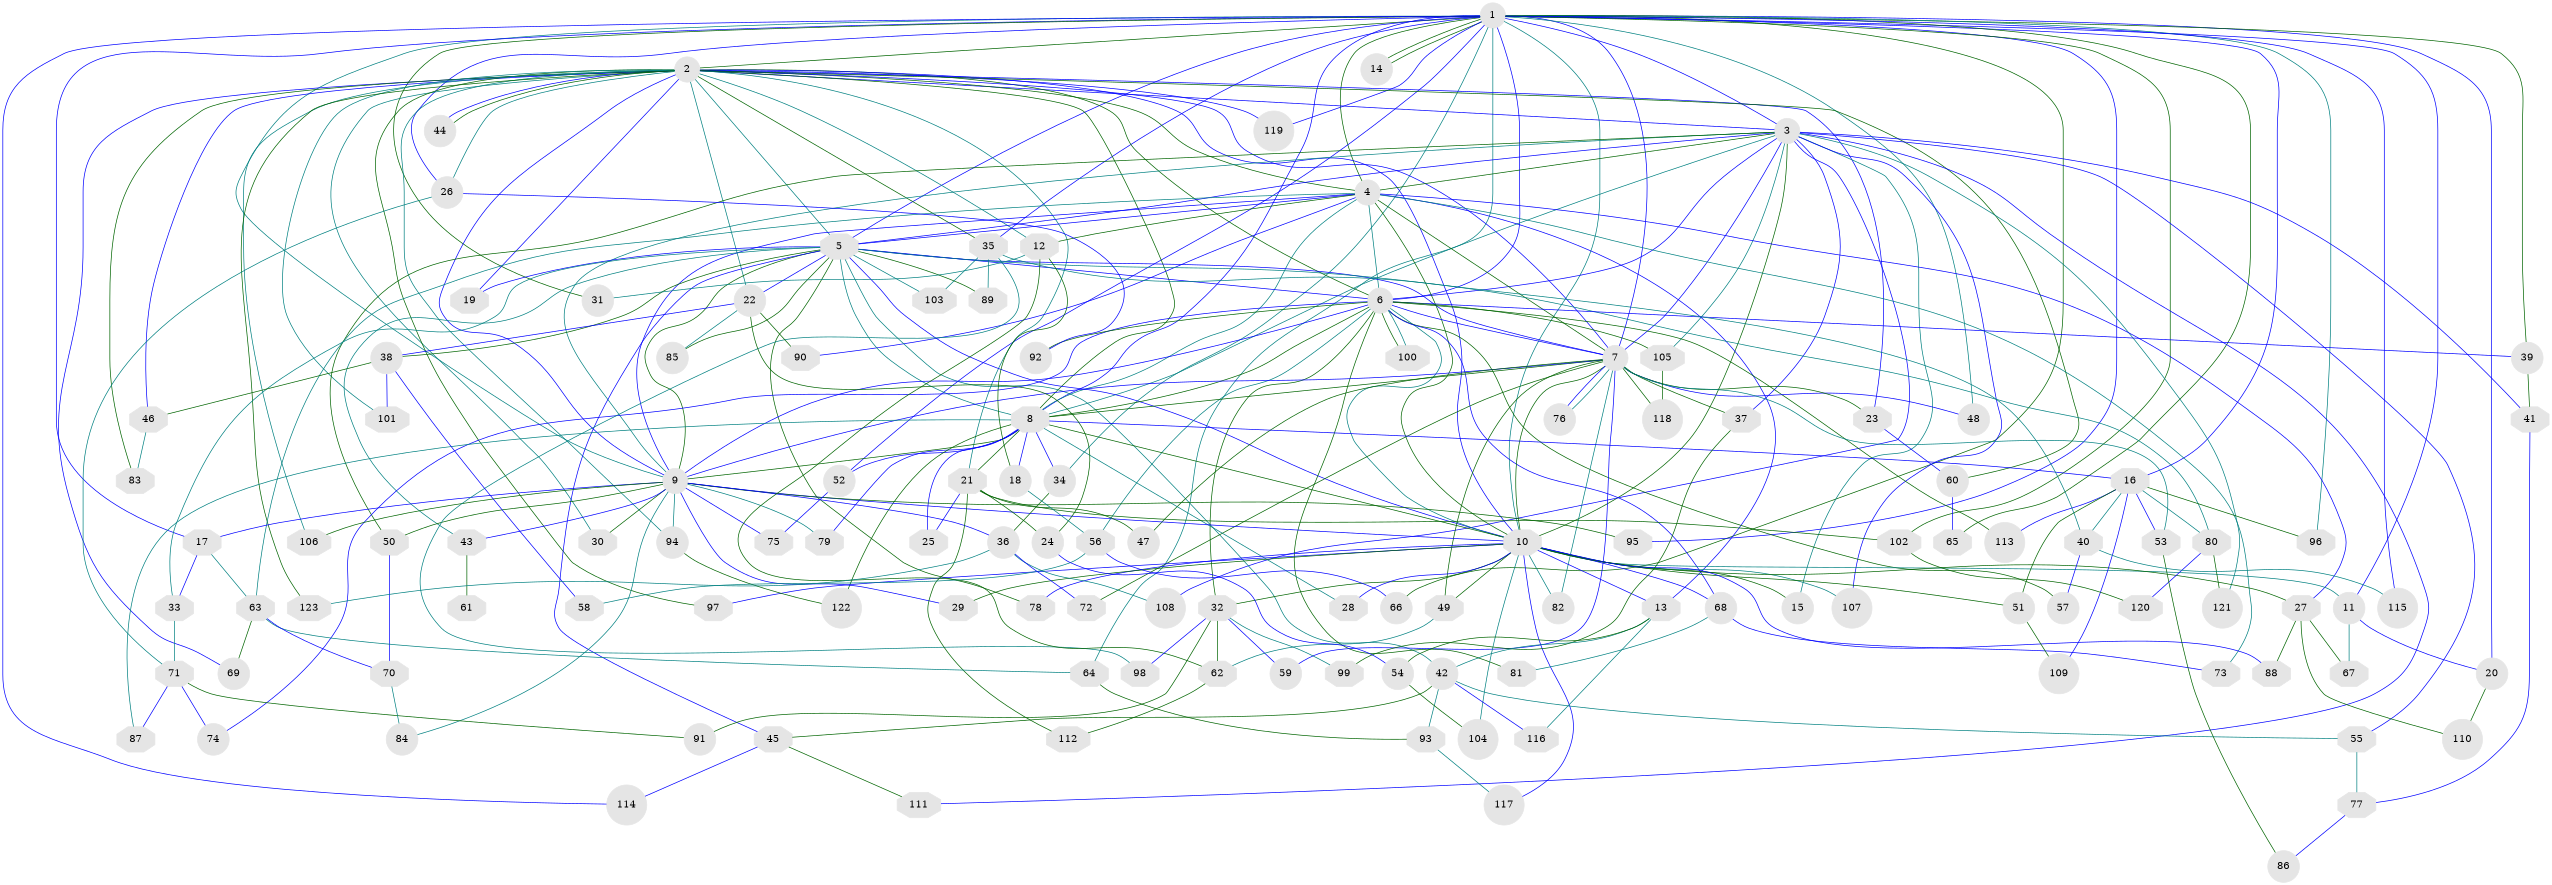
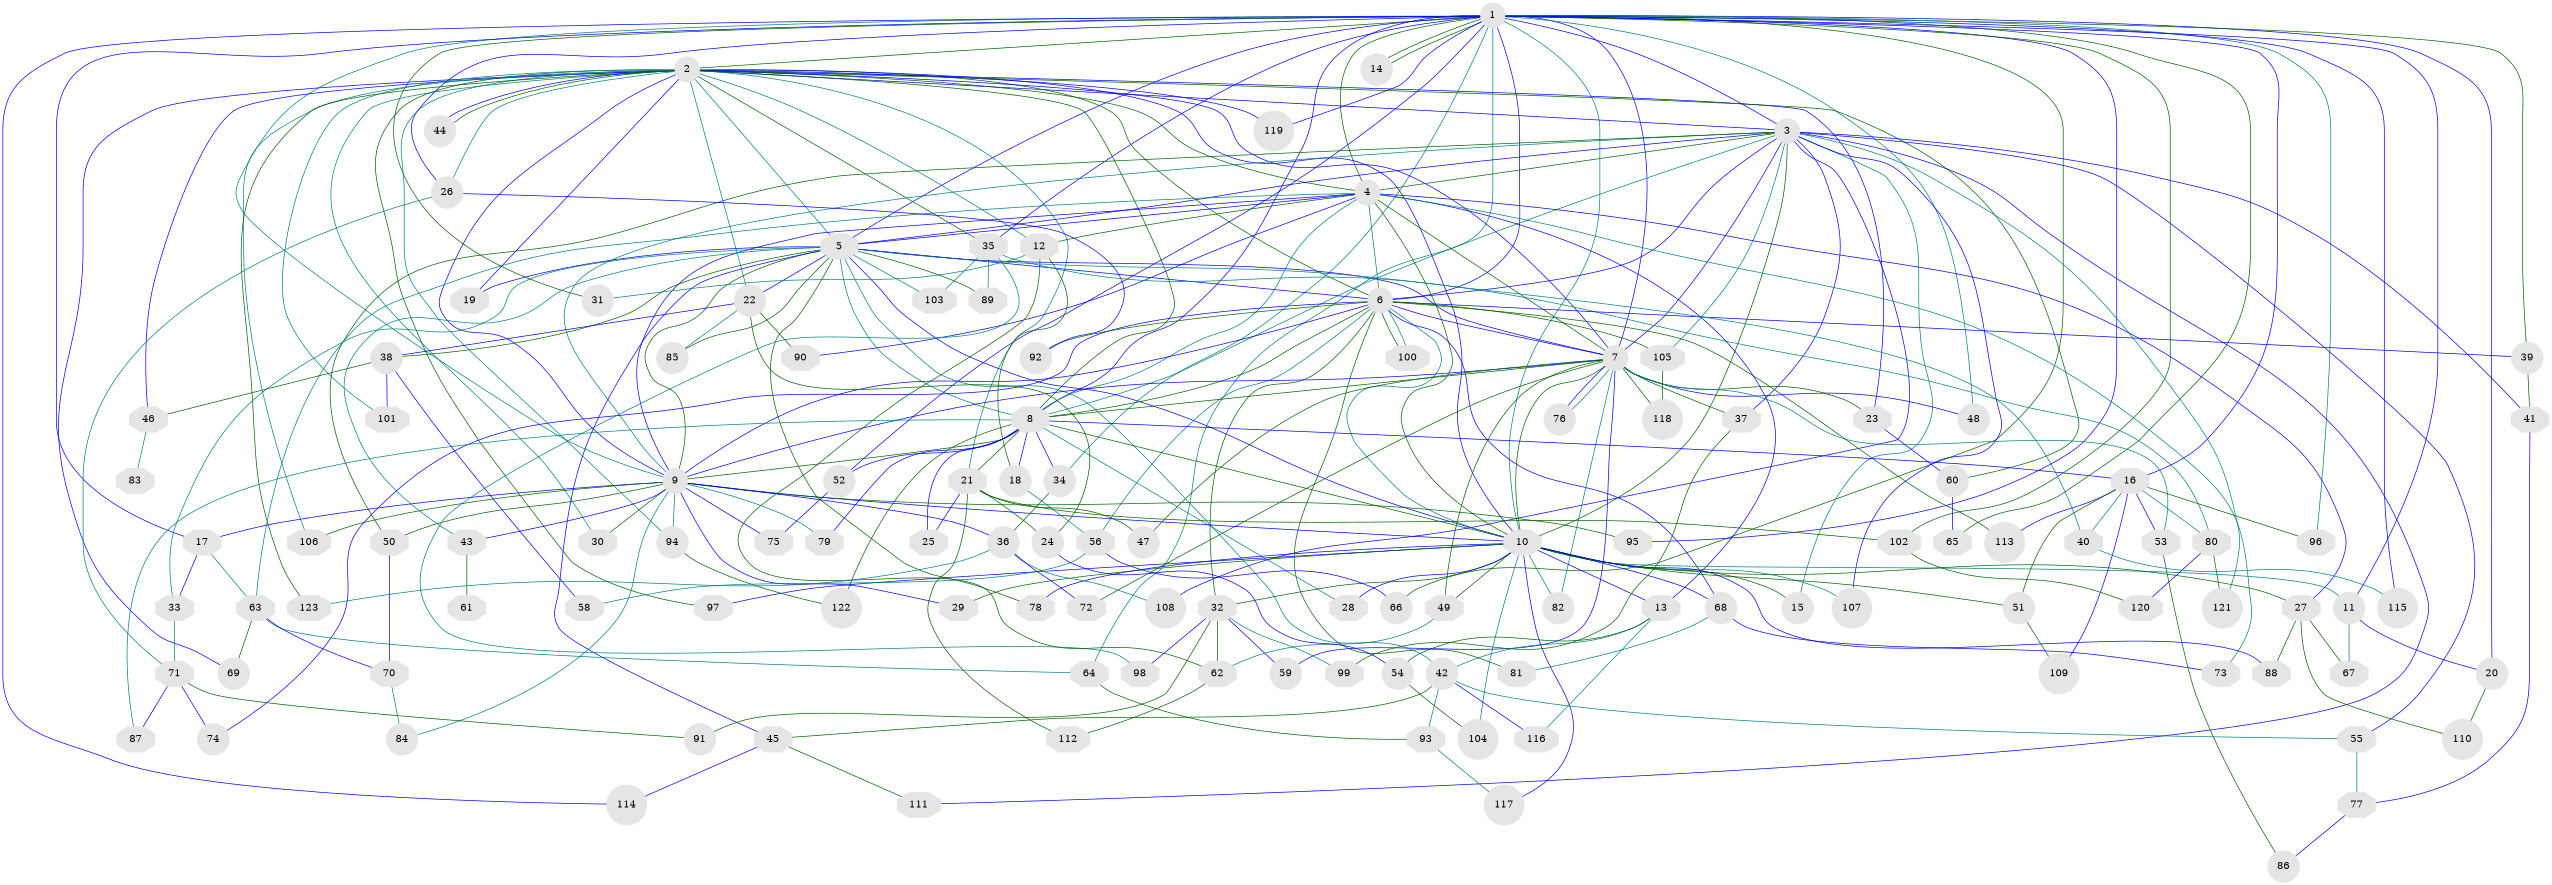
(241, 100) -> none
(2063, 608) -> none
